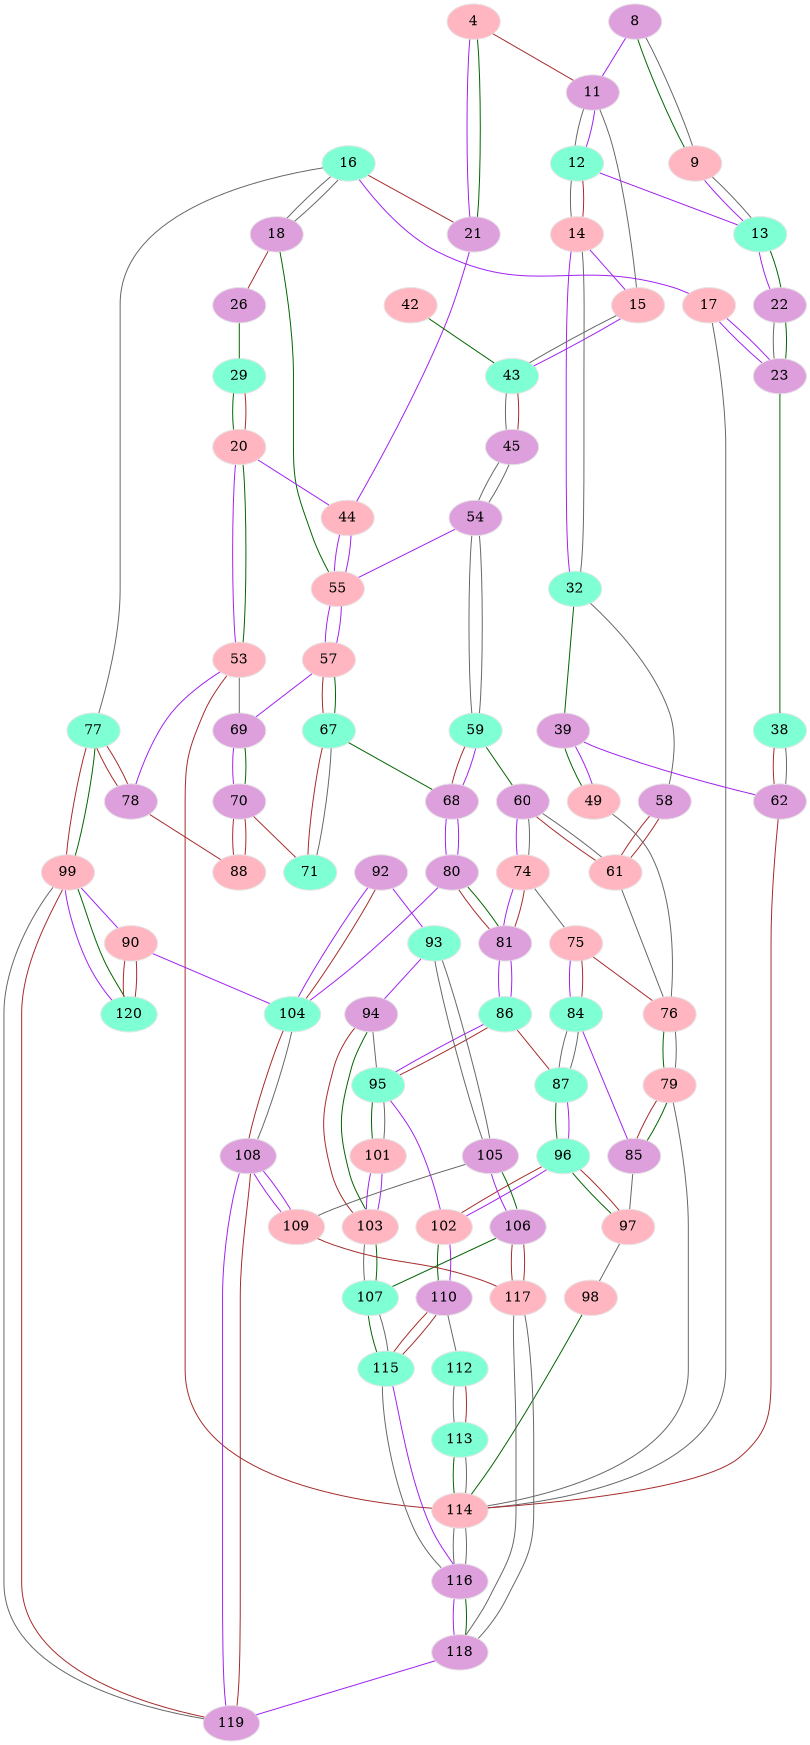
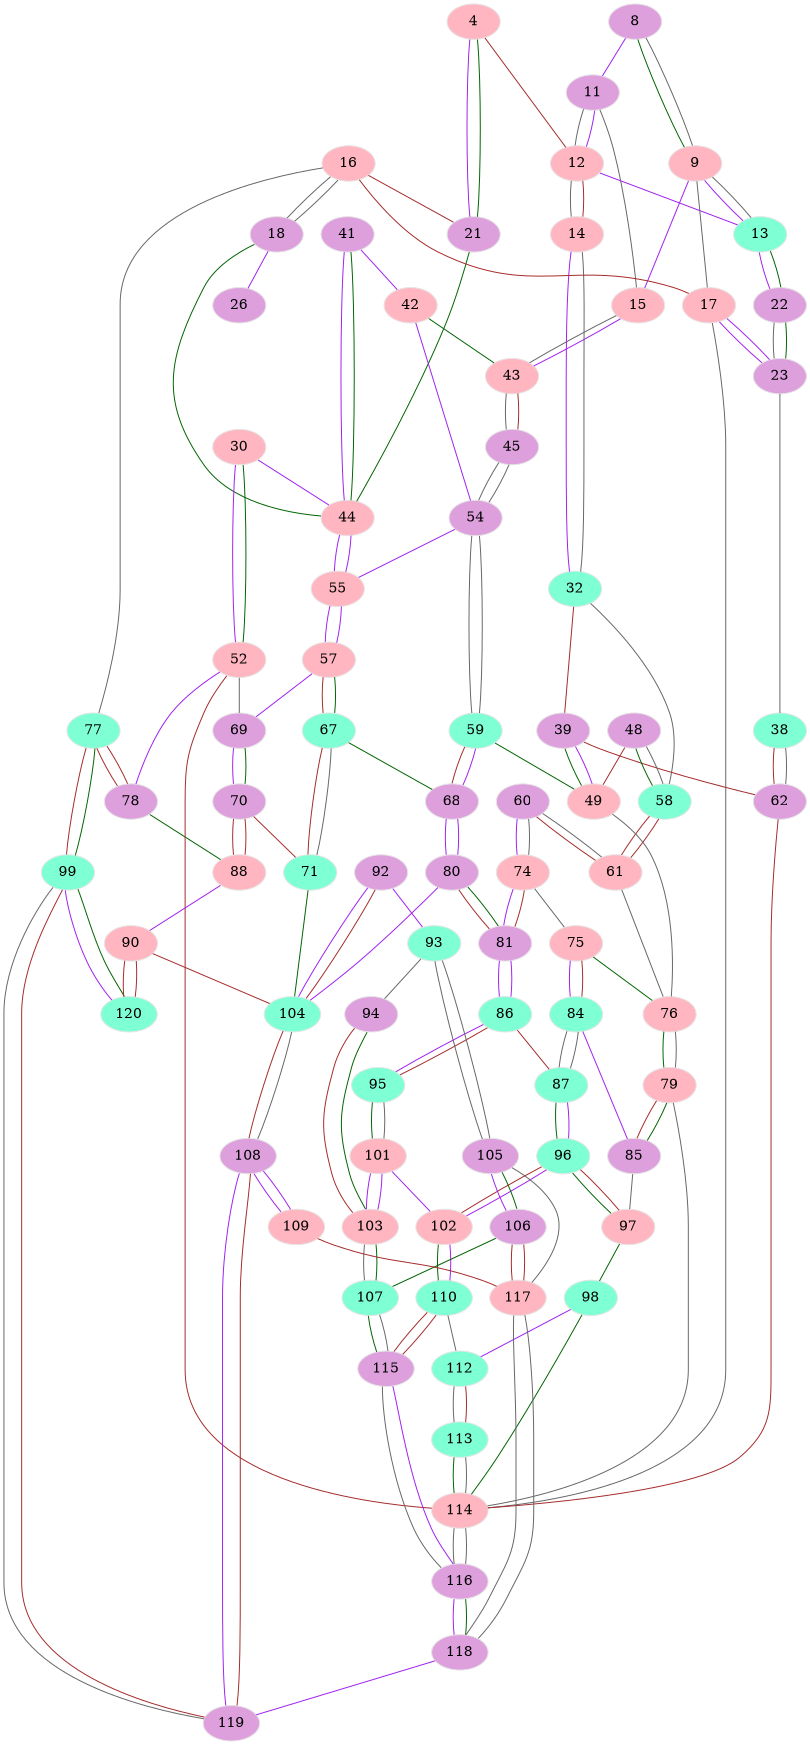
(533, 57) -> (525, 93)
(349, 163) -> (349, 163)
(577, 163) -> (577, 163)
none -> (348, 234)
none -> (702, 234)
(607, 269) -> (667, 234)
(258, 270) -> (258, 270)
(509, 274) -> (509, 274)
(239, 376) -> none
(512, 376) -> (512, 376)
(421, 380) -> (421, 380)
none -> (443, 412)
(293, 415) -> (177, 409)
(239, 447) -> (239, 447)
(780, 553) -> (780, 553)
(239, 660) -> (239, 660)
(569, 660) -> (569, 660)
none -> (634, 731)
(499, 766) -> (535, 766)
(664, 770) -> (664, 770)
(665, 802) -> (665, 802)
(178, 833) -> (178, 833)
(68, 872) -> (68, 872)
(99, 908) -> (192, 903)
none -> (301, 943)
(211, 979) -> (211, 979)
(403, 979) -> (403, 979)
(623, 979) -> (623, 979)
(375, 1050) -> none
(422, 1152) -> (411, 1192)
(391, 1188) -> (558, 1219)
(610, 1262) -> (610, 1262)
(444, 1298) -> (444, 1298)
(591, 1298) -> (591, 1298)
none -> (521, 1336)
(386, 1369) -> (386, 1369)
